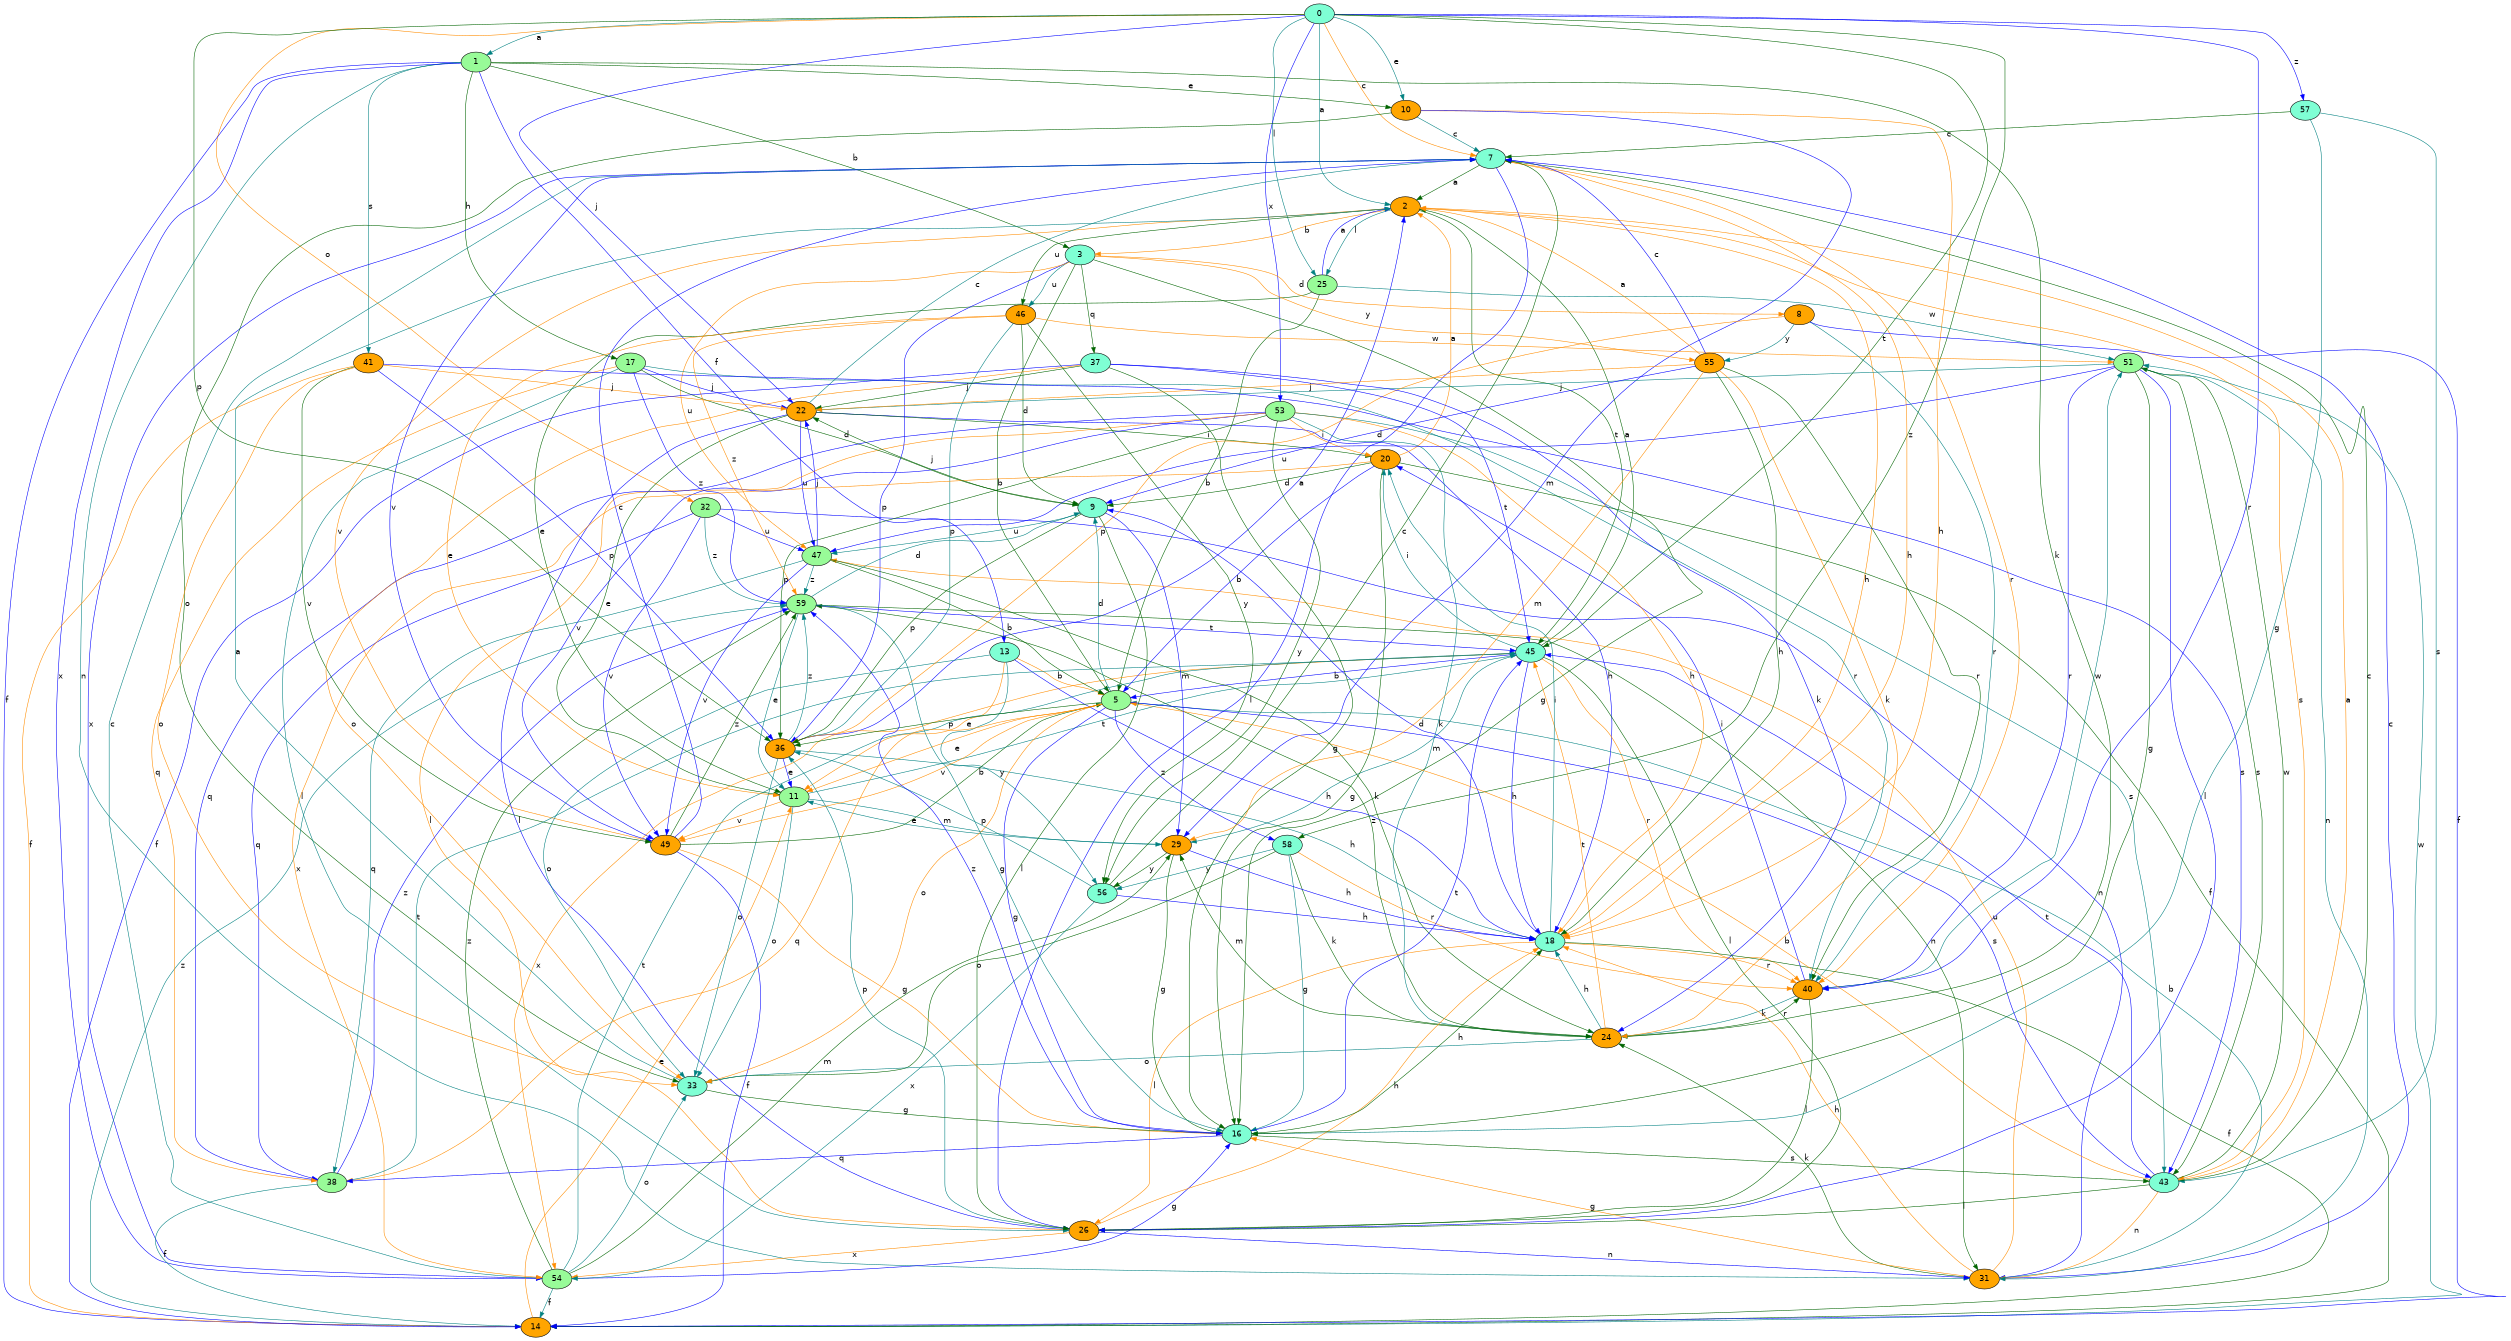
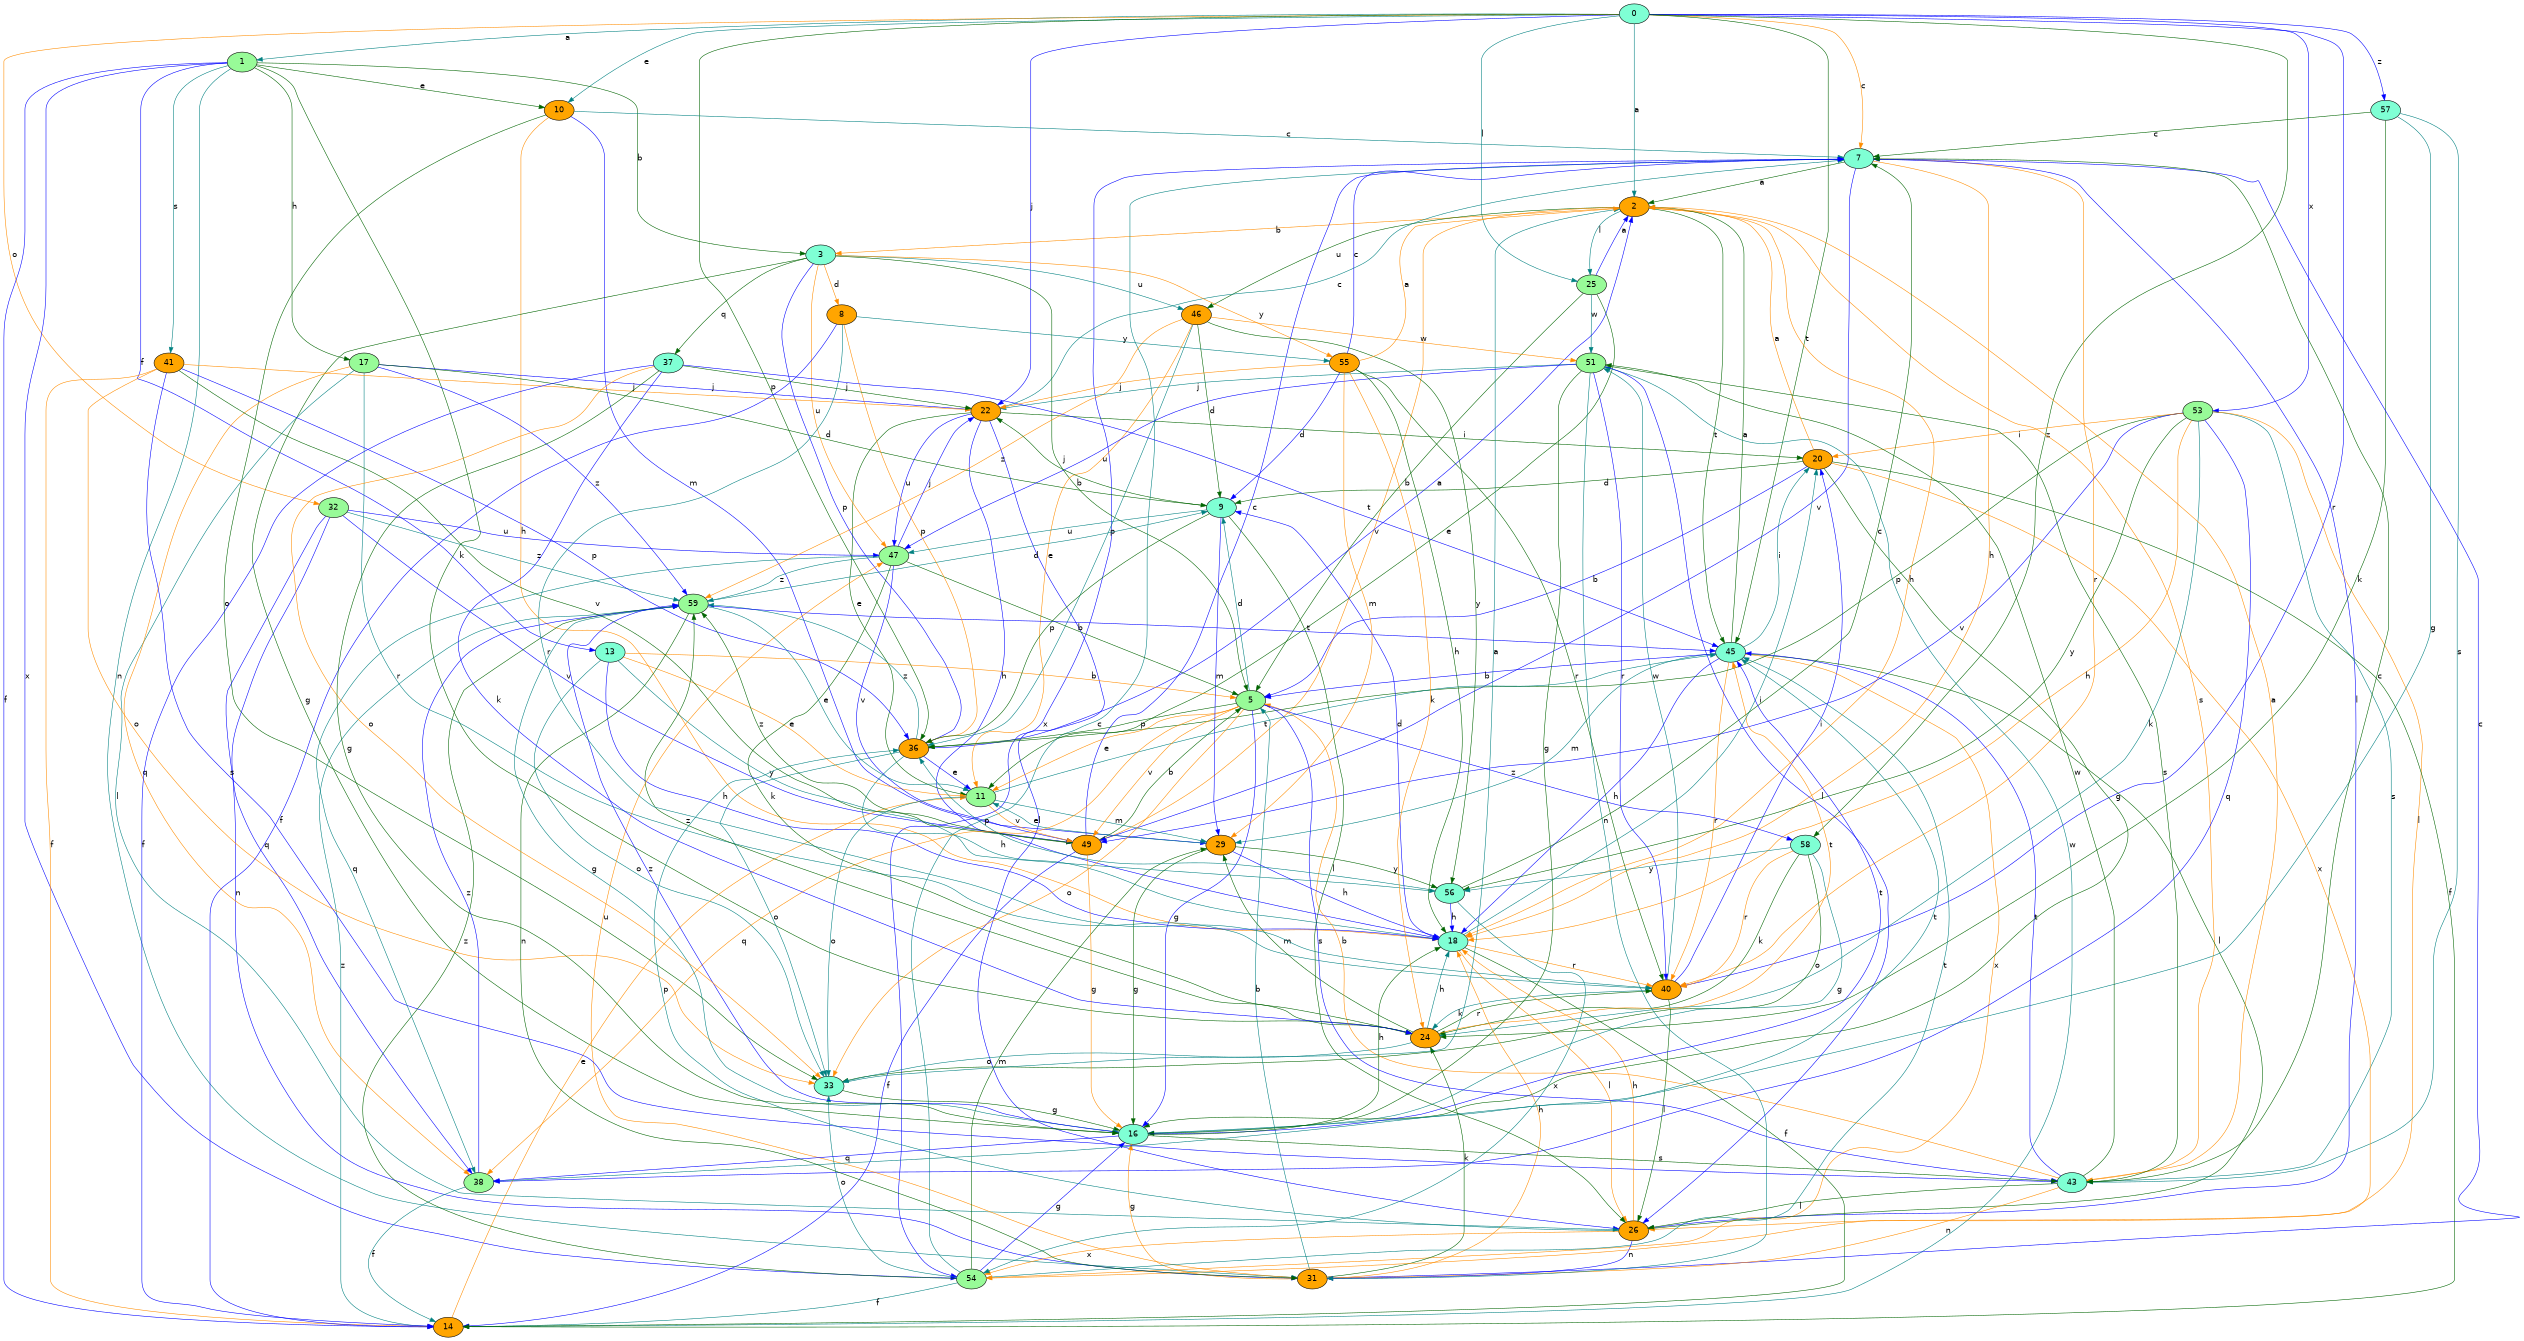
none -> (2161, 809)
